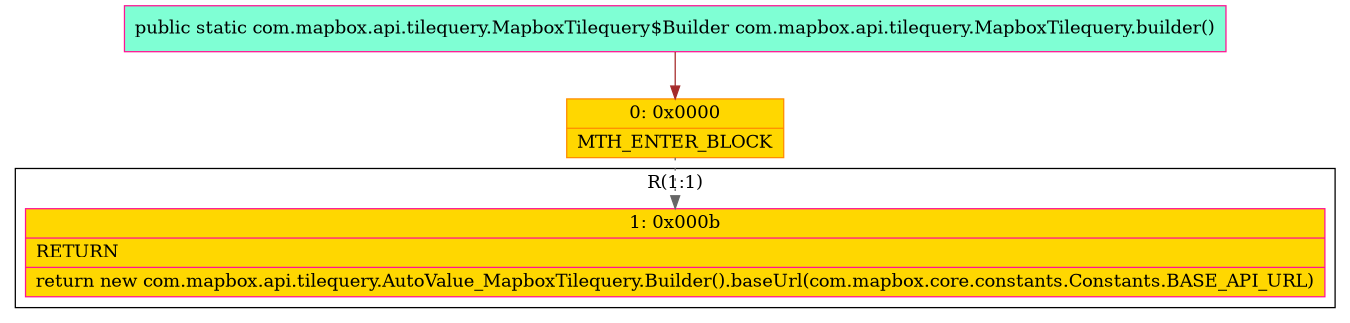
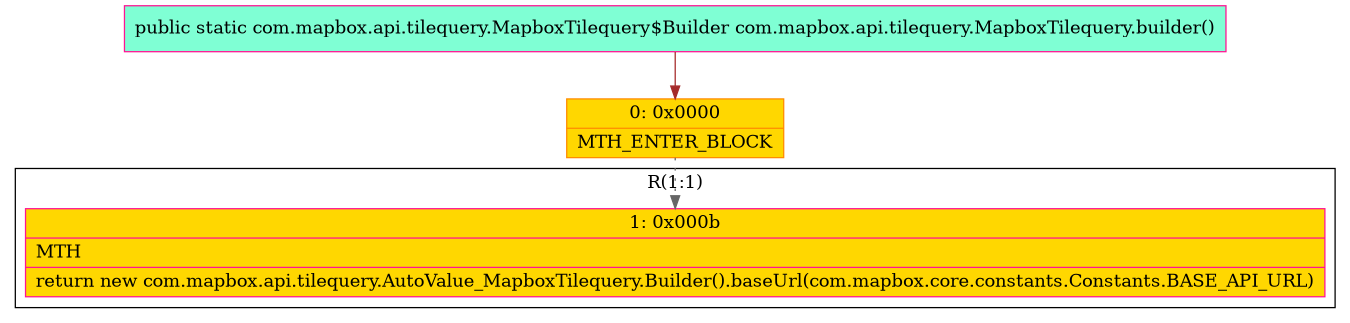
(77, 252) -> (59, 252)
